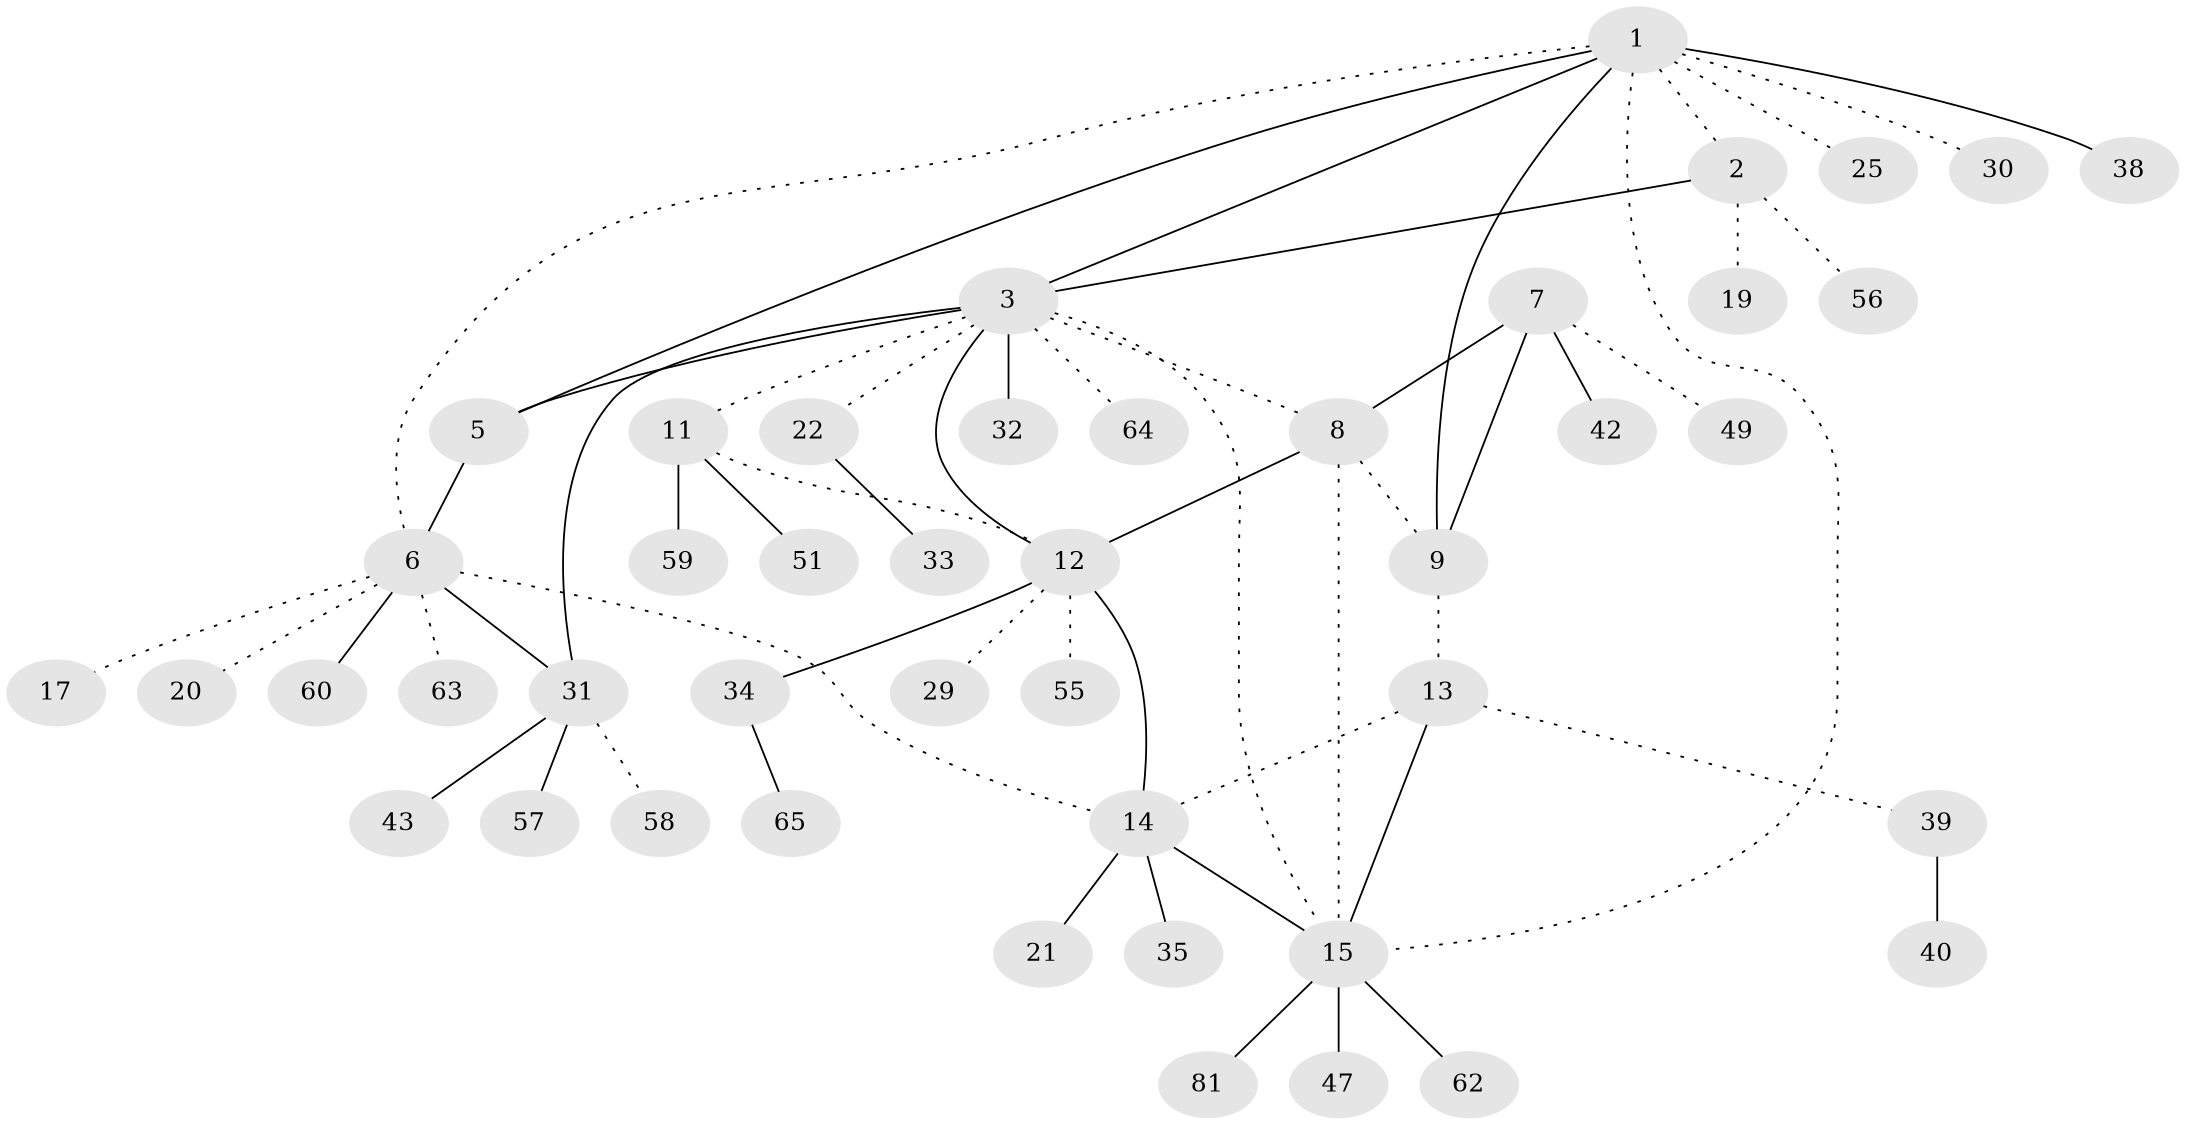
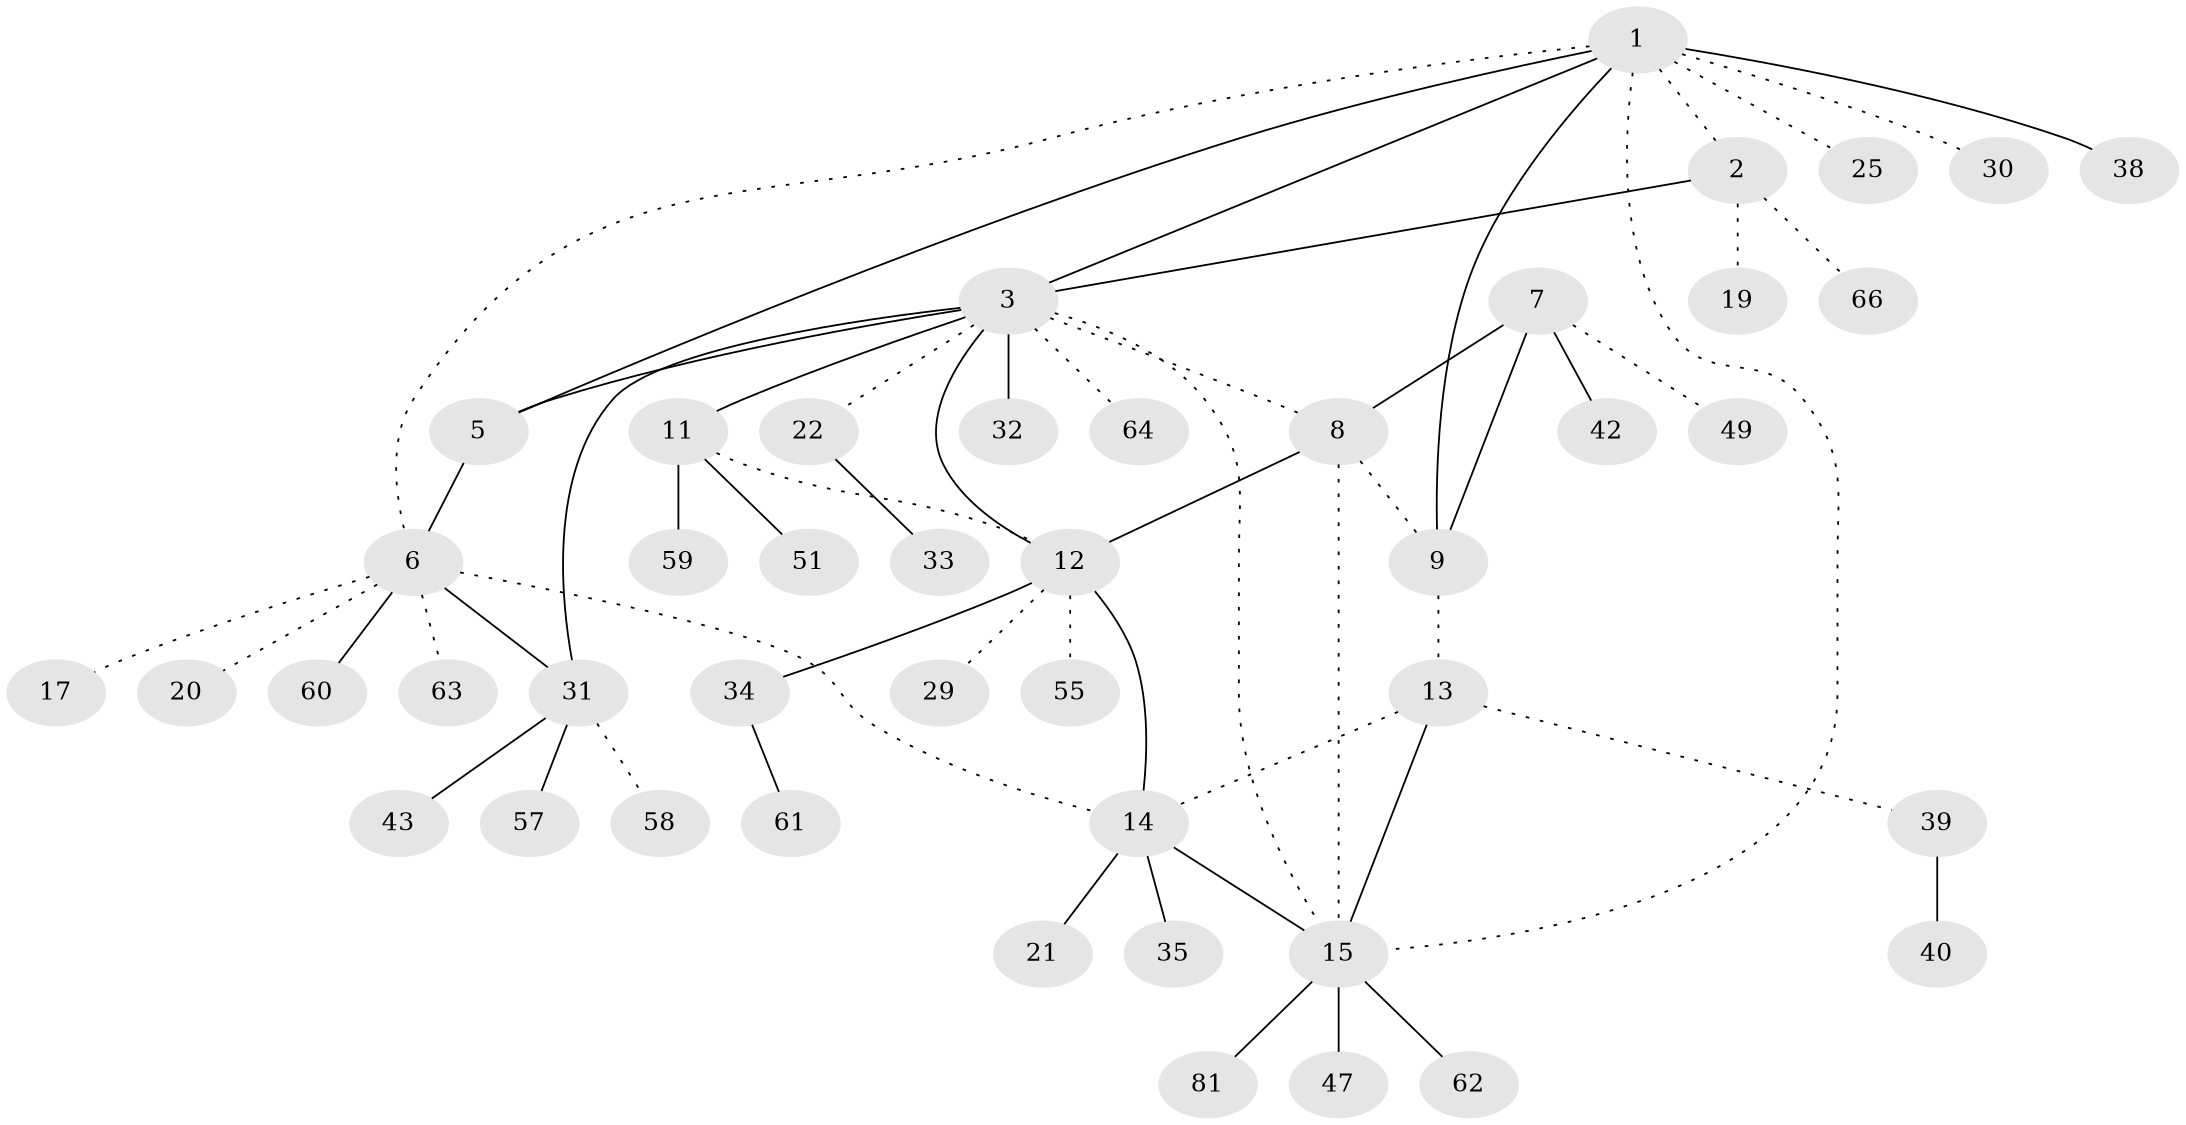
(1868, 301) -> (1868, 301)
(840, 361) -> (840, 361)
(791, 824) -> (791, 824)
